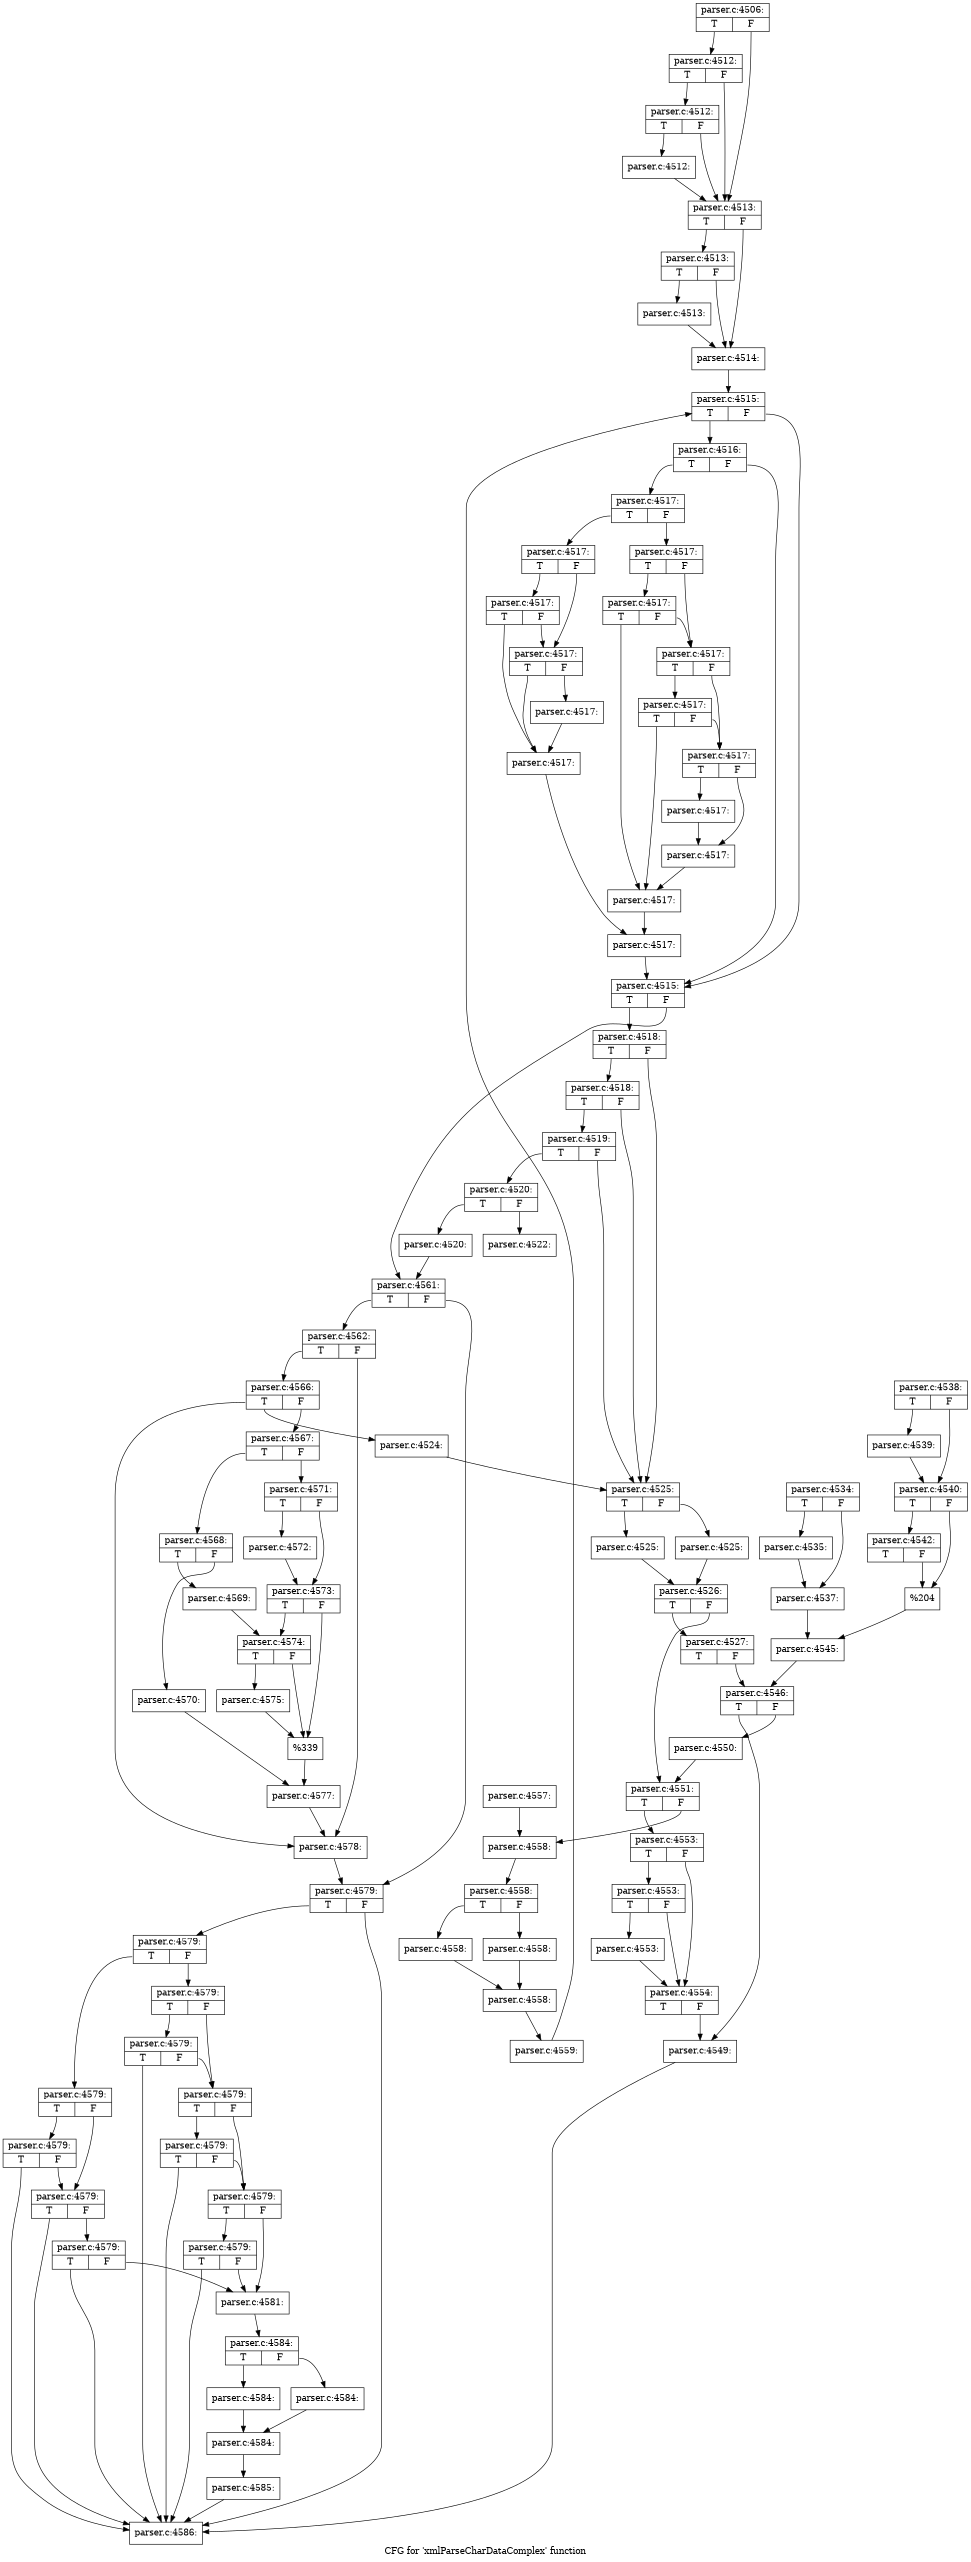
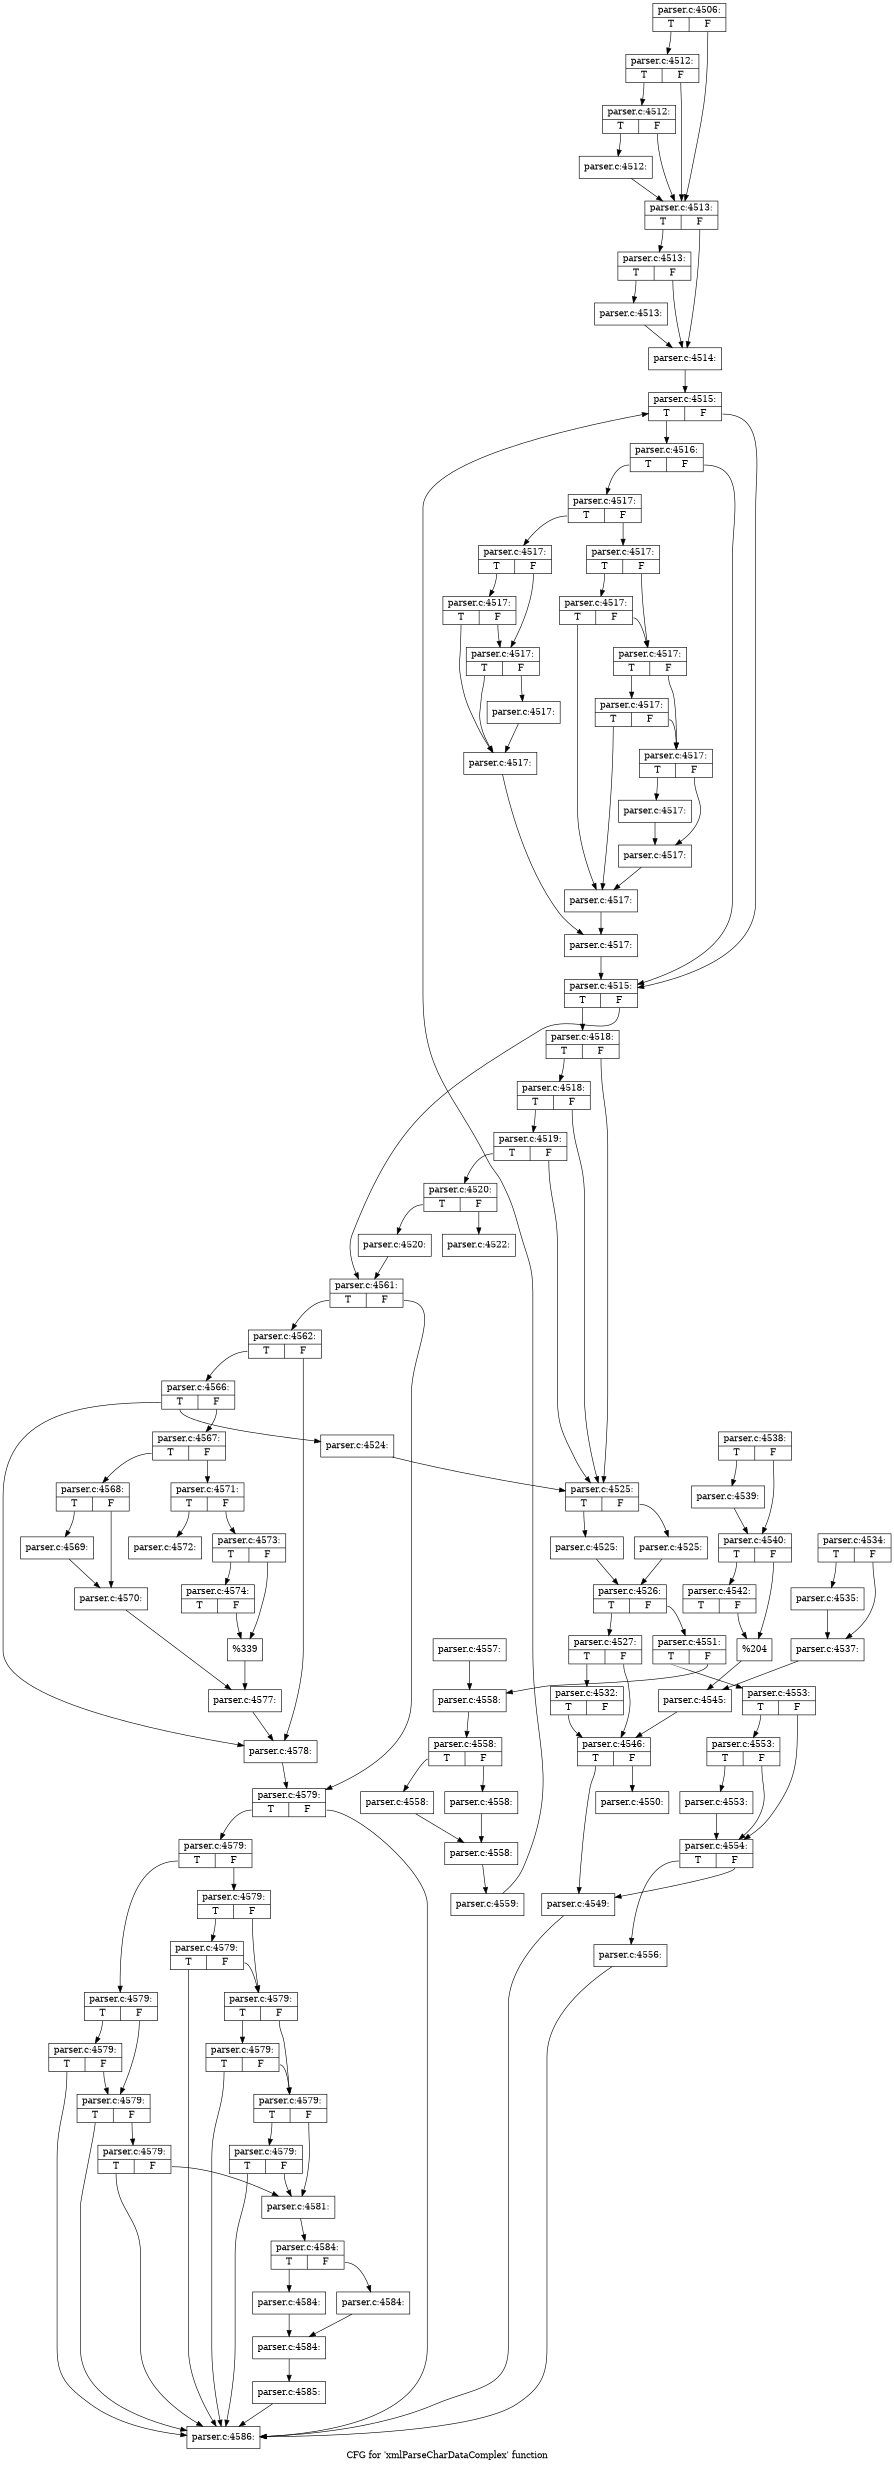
(290, 1569) -> none
(243, 1621) -> (82, 1571)
(253, 1701) -> none
none -> (587, 1701)
(687, 1769) -> none
none -> (630, 1956)
